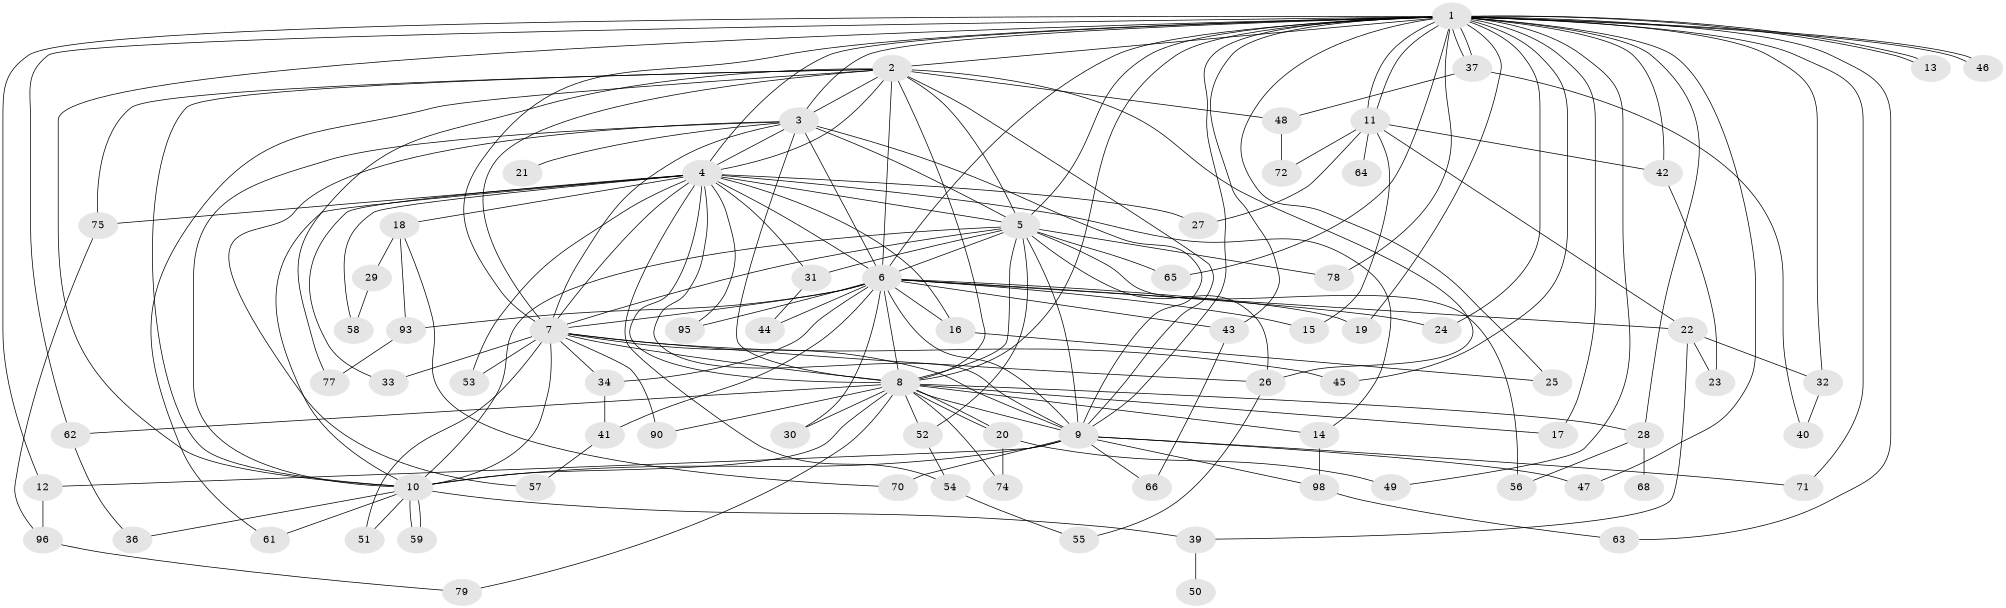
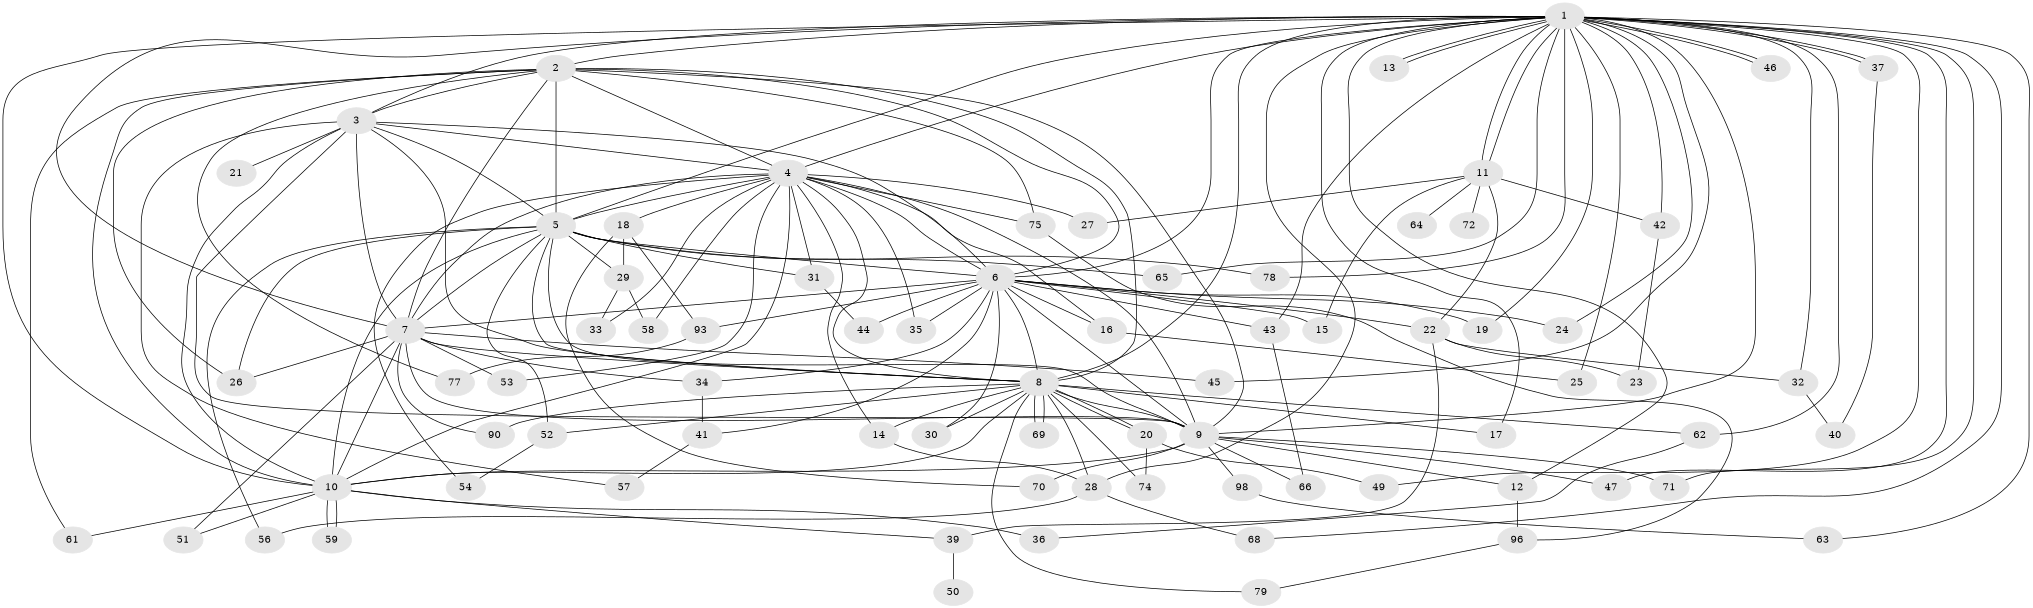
(1282, 121) -> none
none -> (590, 252)
(685, 330) -> (916, 330)
(469, 357) -> (610, 304)
none -> (1998, 411)
none -> (1039, 435)
(1319, 461) -> (985, 461)
(1079, 540) -> none
